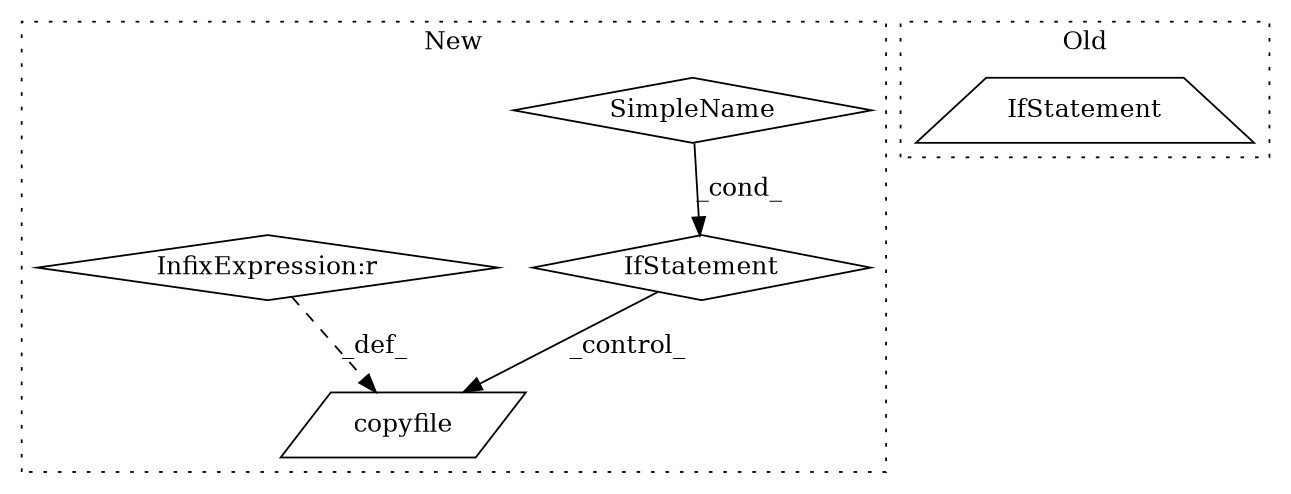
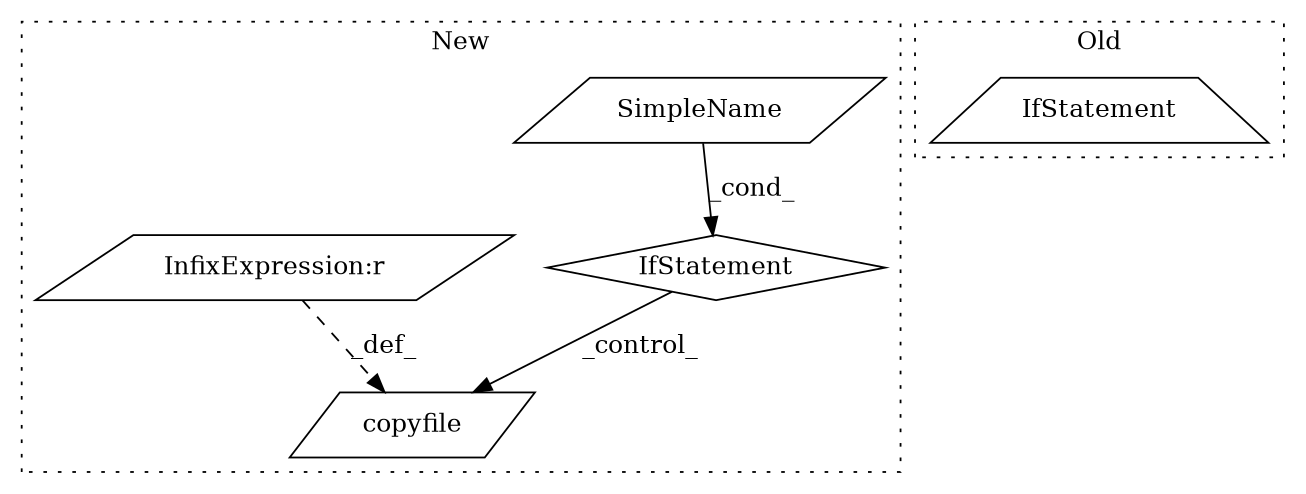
(693, 110) -> (700, 110)
(268, 268) -> (275, 268)
